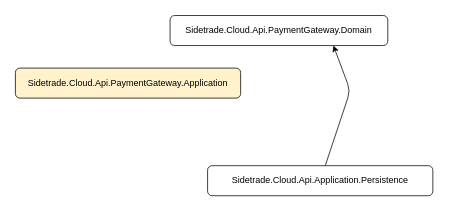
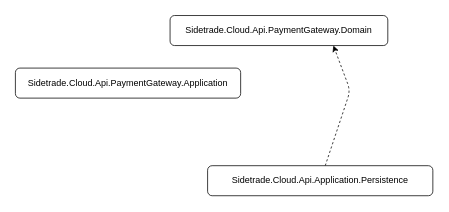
(128, 83) -> (128, 83)
(343, 110) -> (343, 110)
